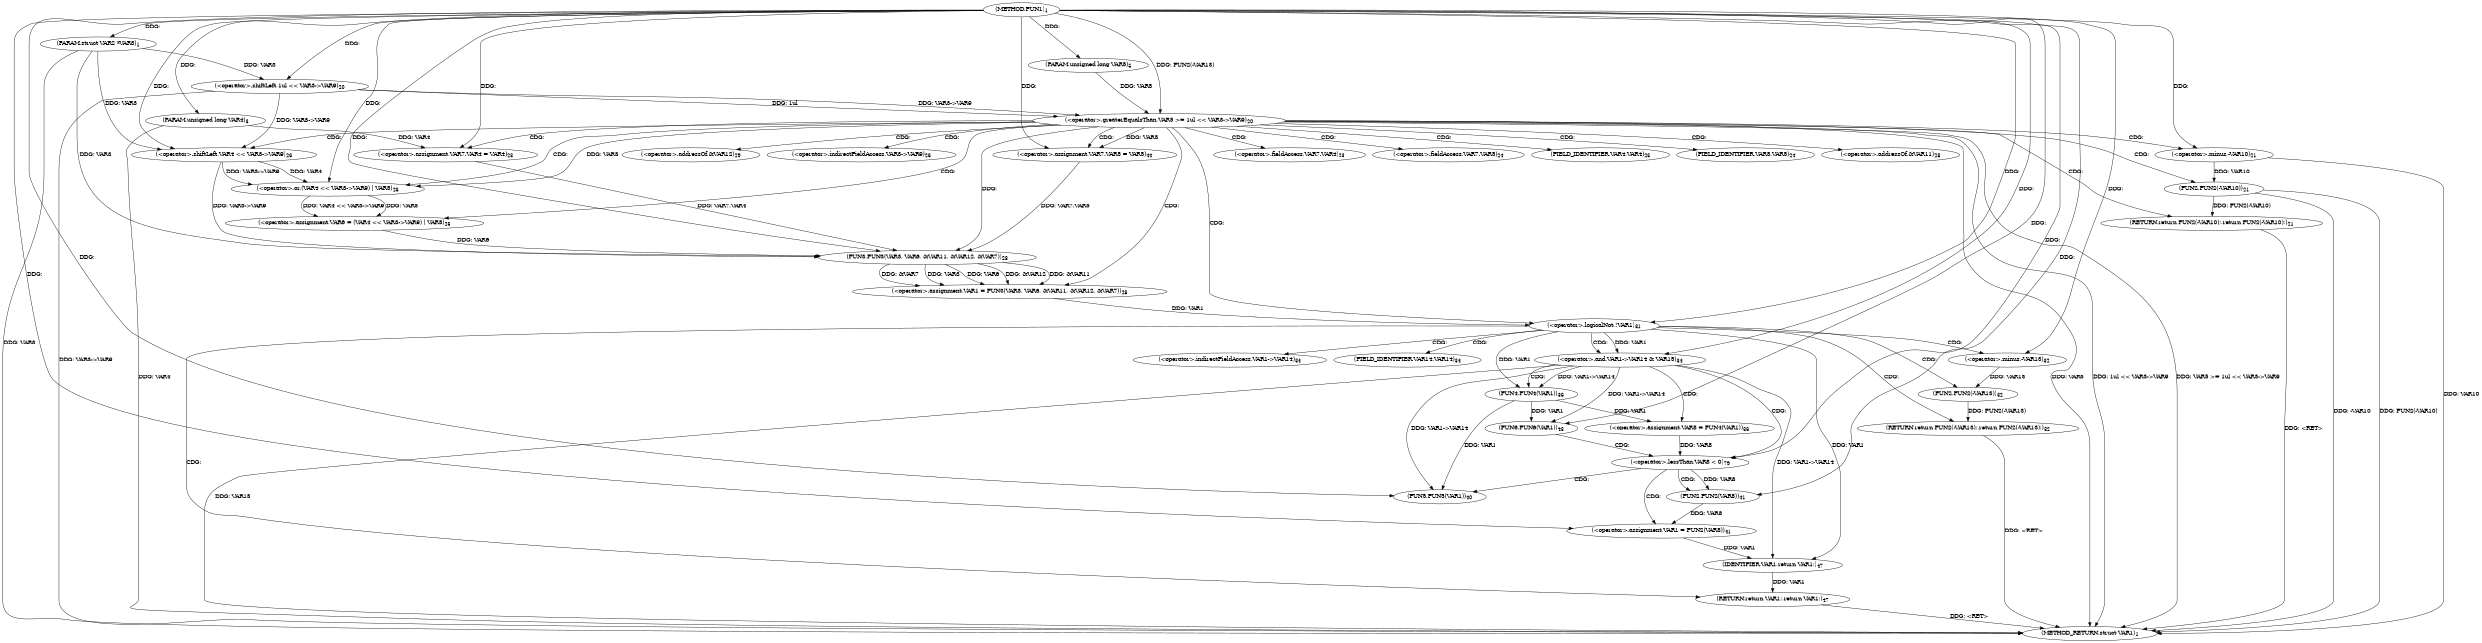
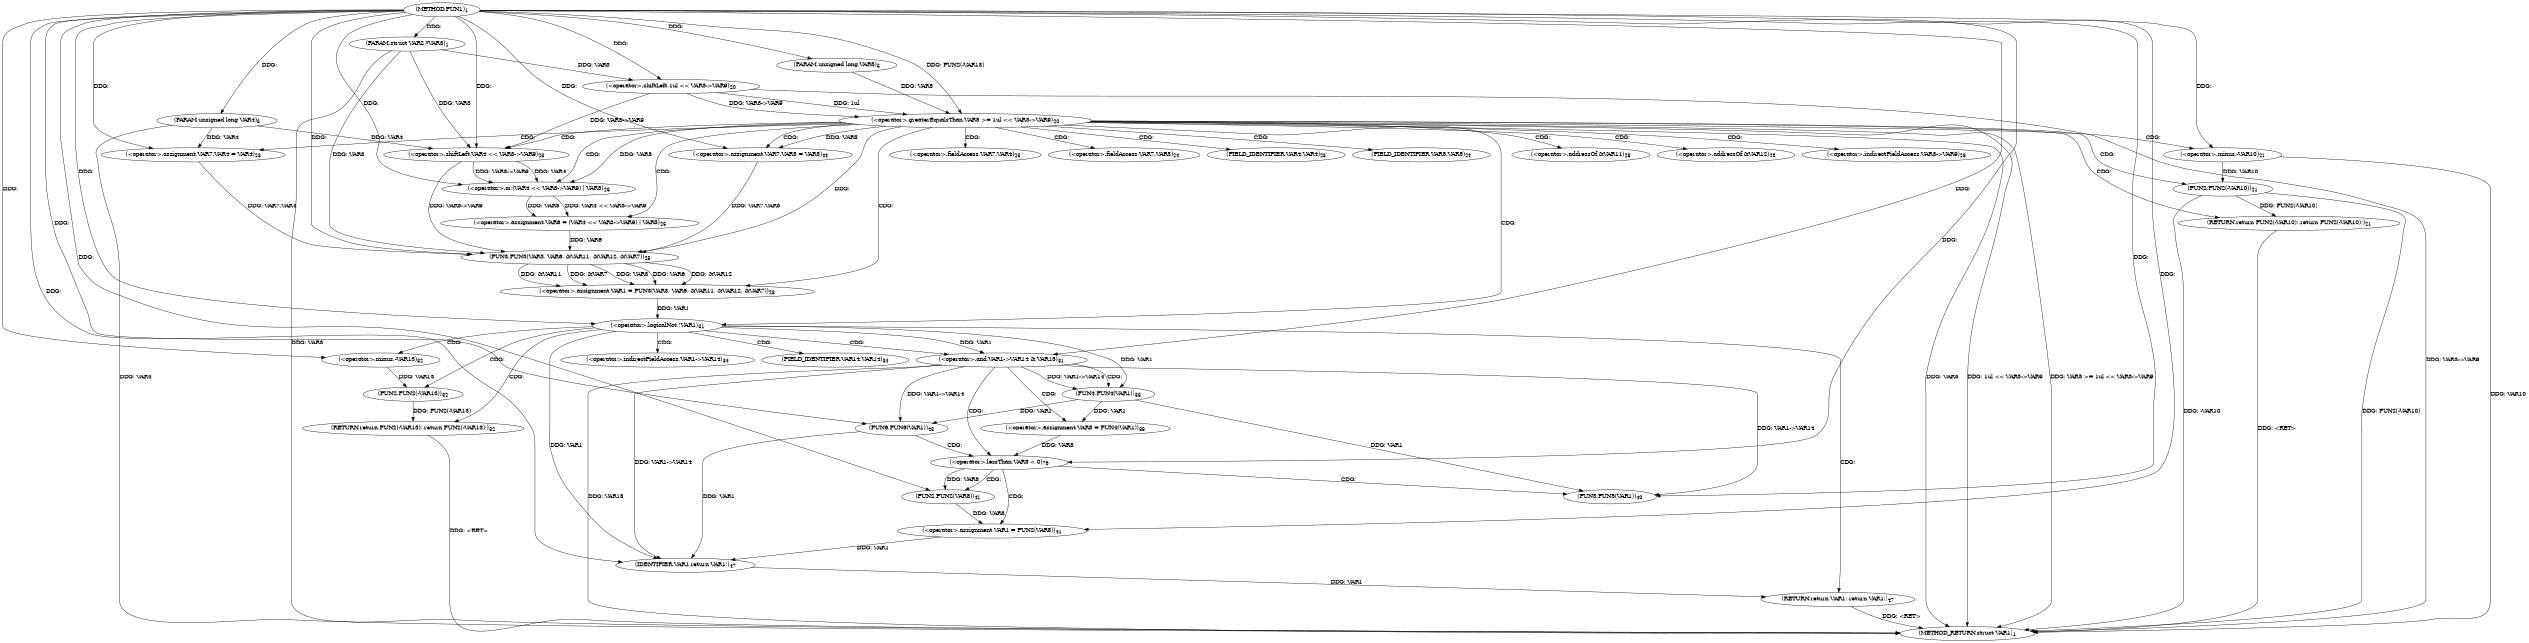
none -> (343, 137)
none -> (79, 328)
(1680, 359) -> (1061, 359)
none -> (733, 448)
